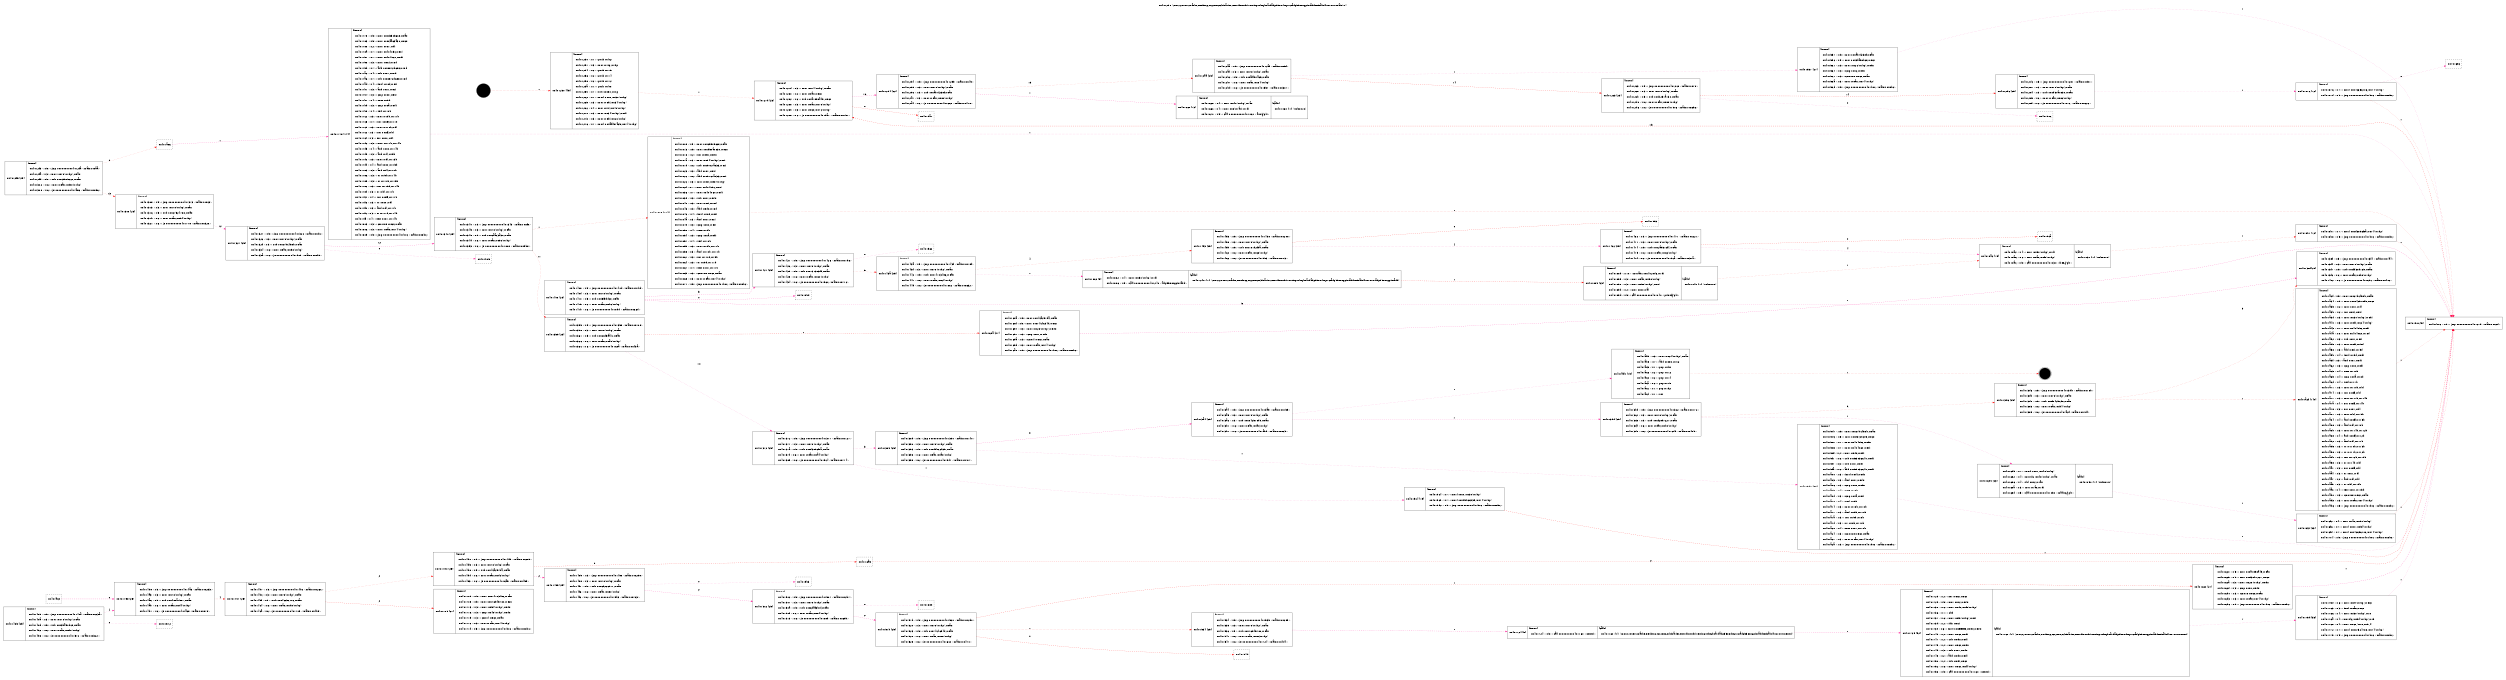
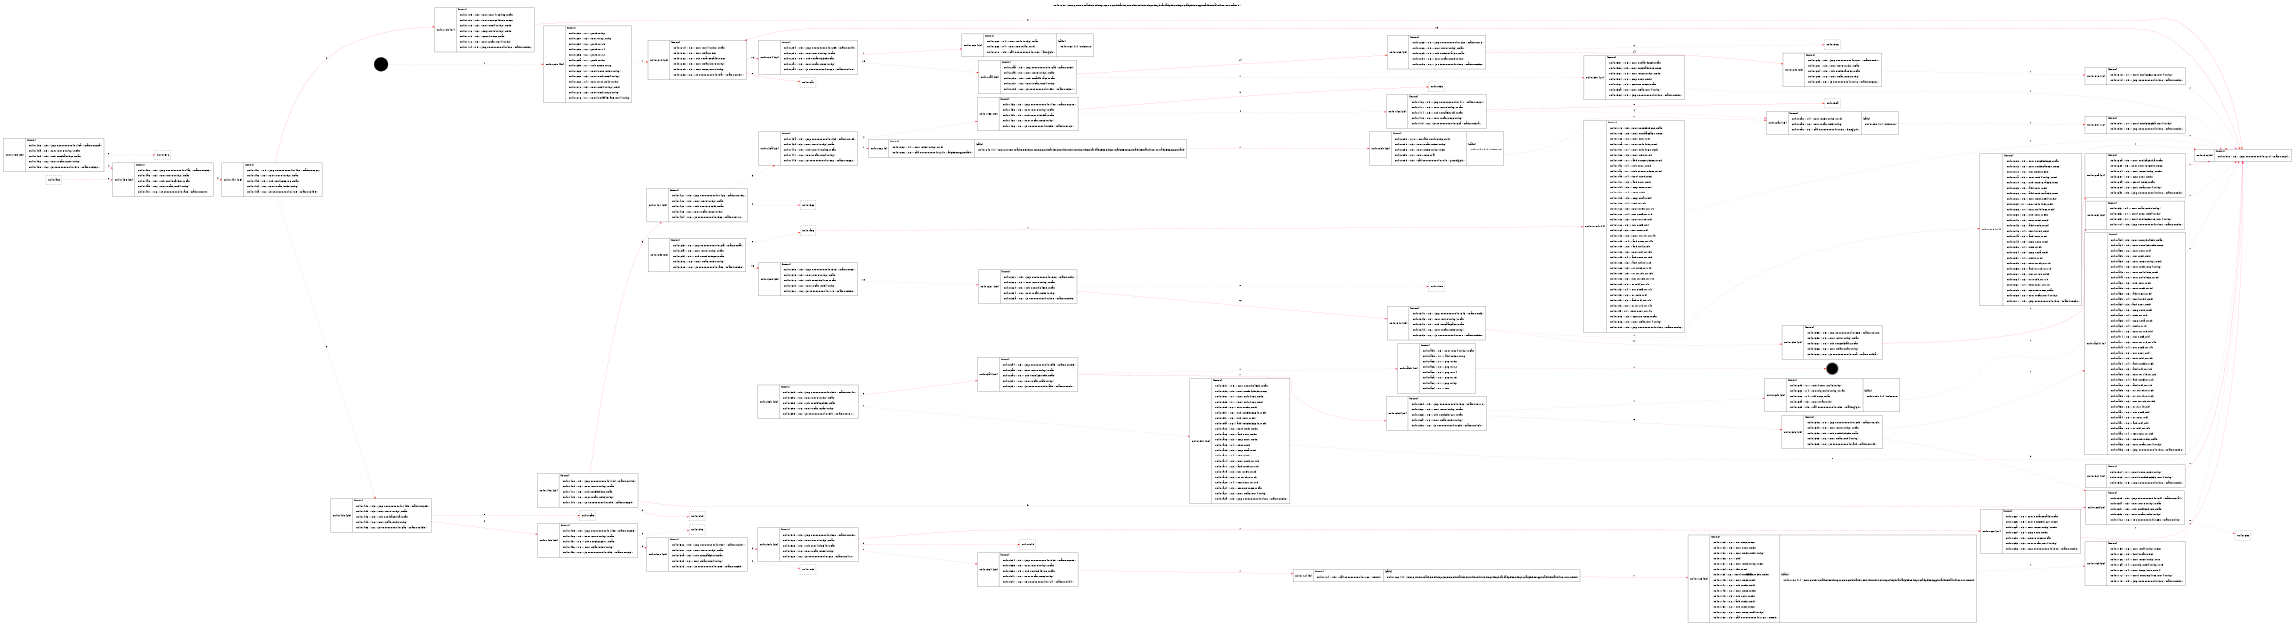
(2412, 74) -> (2209, 527)
(803, 448) -> none
(1753, 562) -> (1429, 21)
